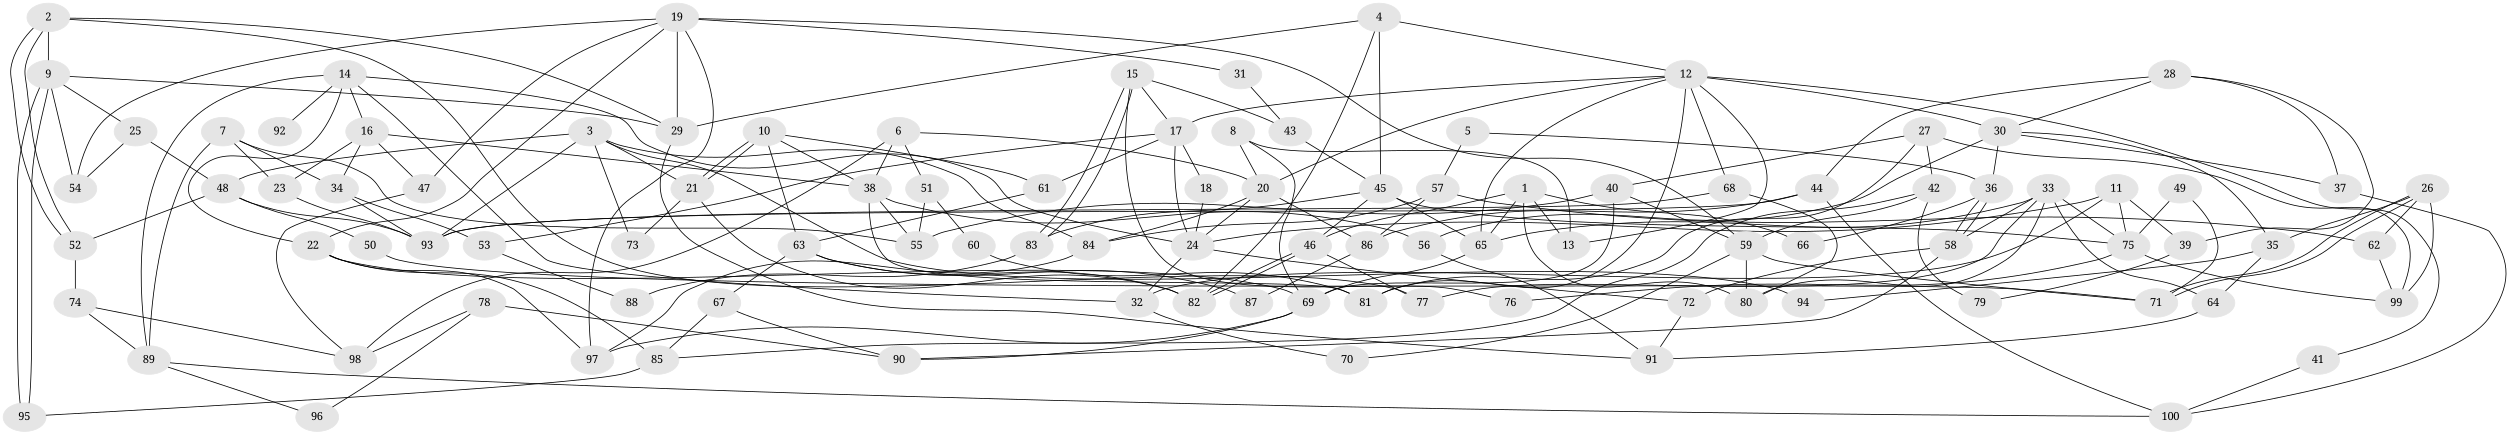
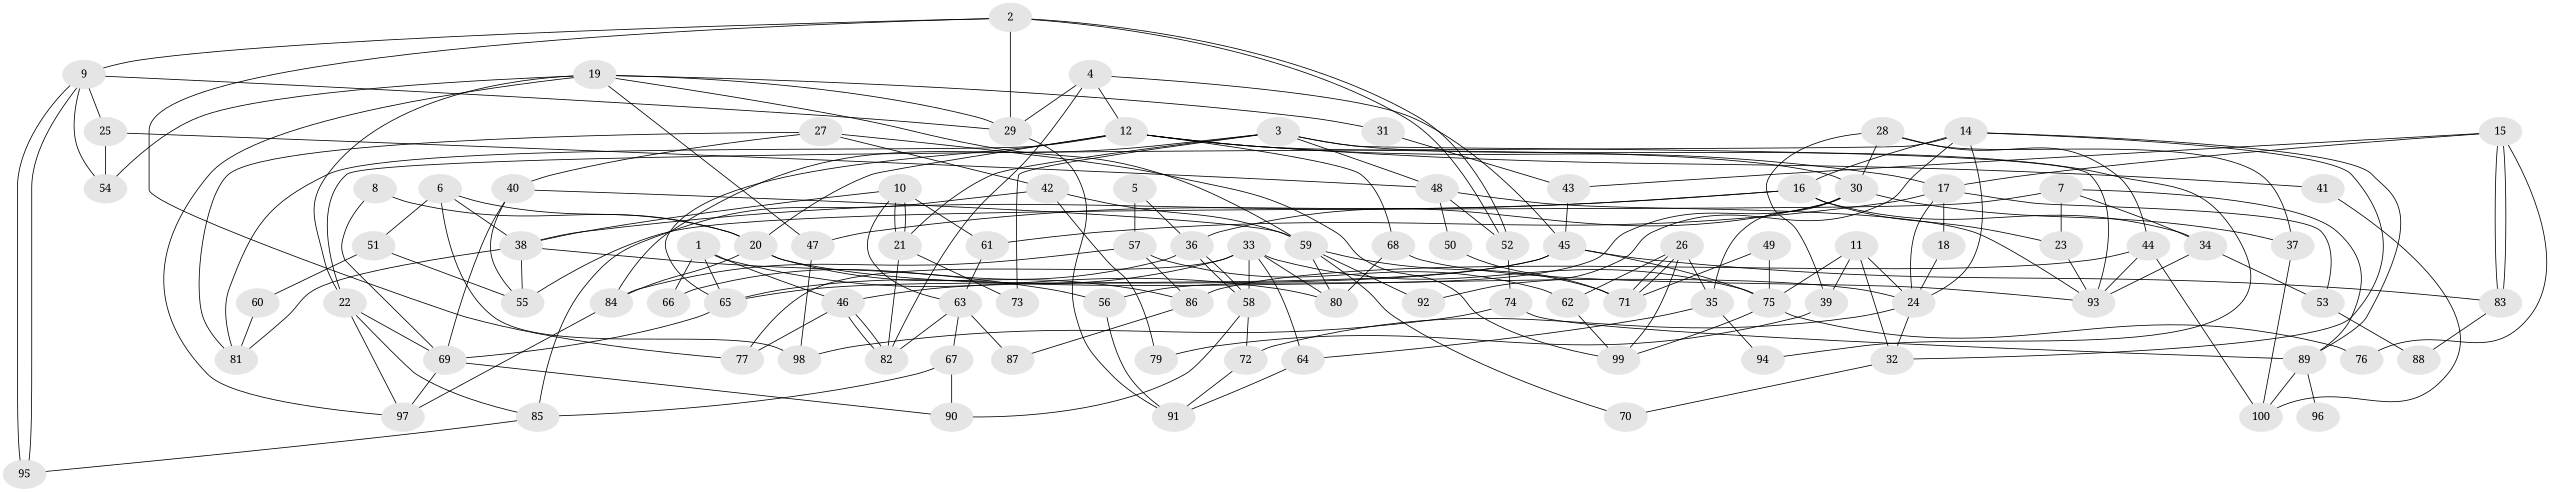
(1569, 246) -> none
none -> (1350, 268)
(485, 303) -> none
